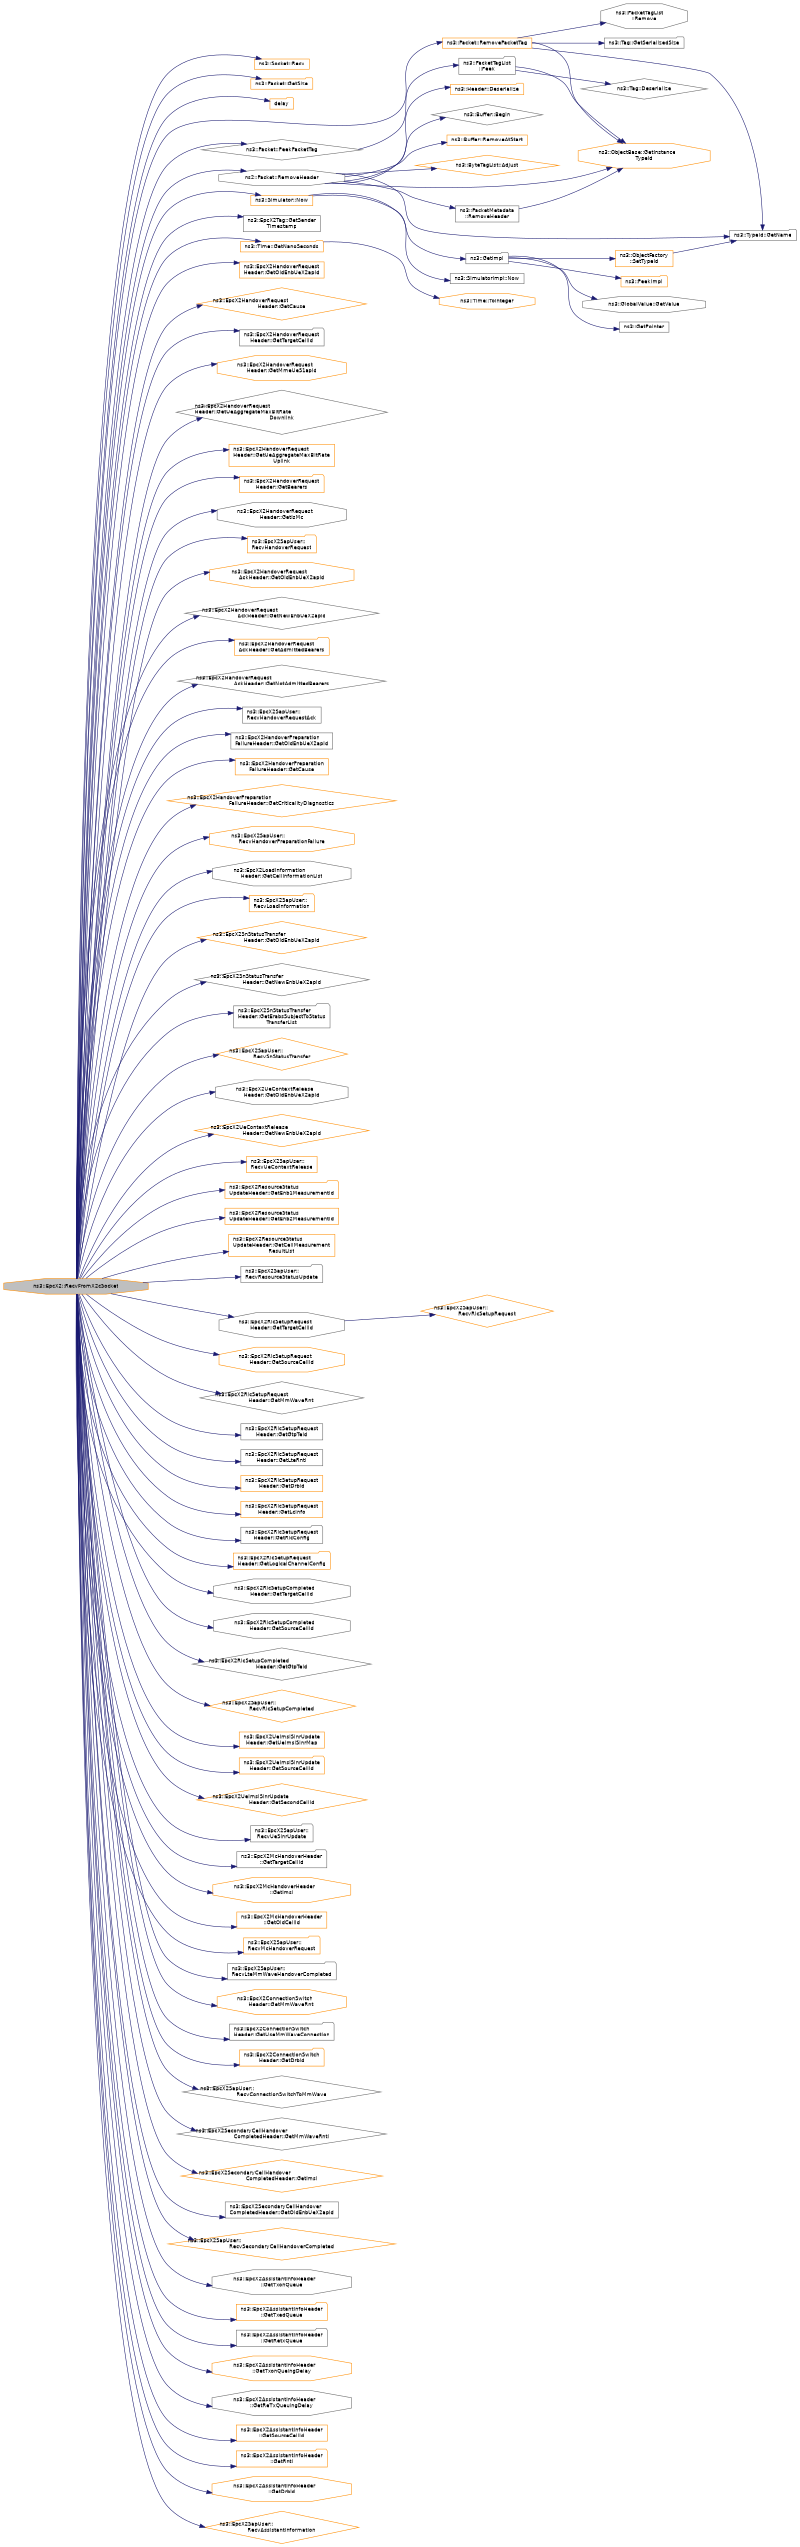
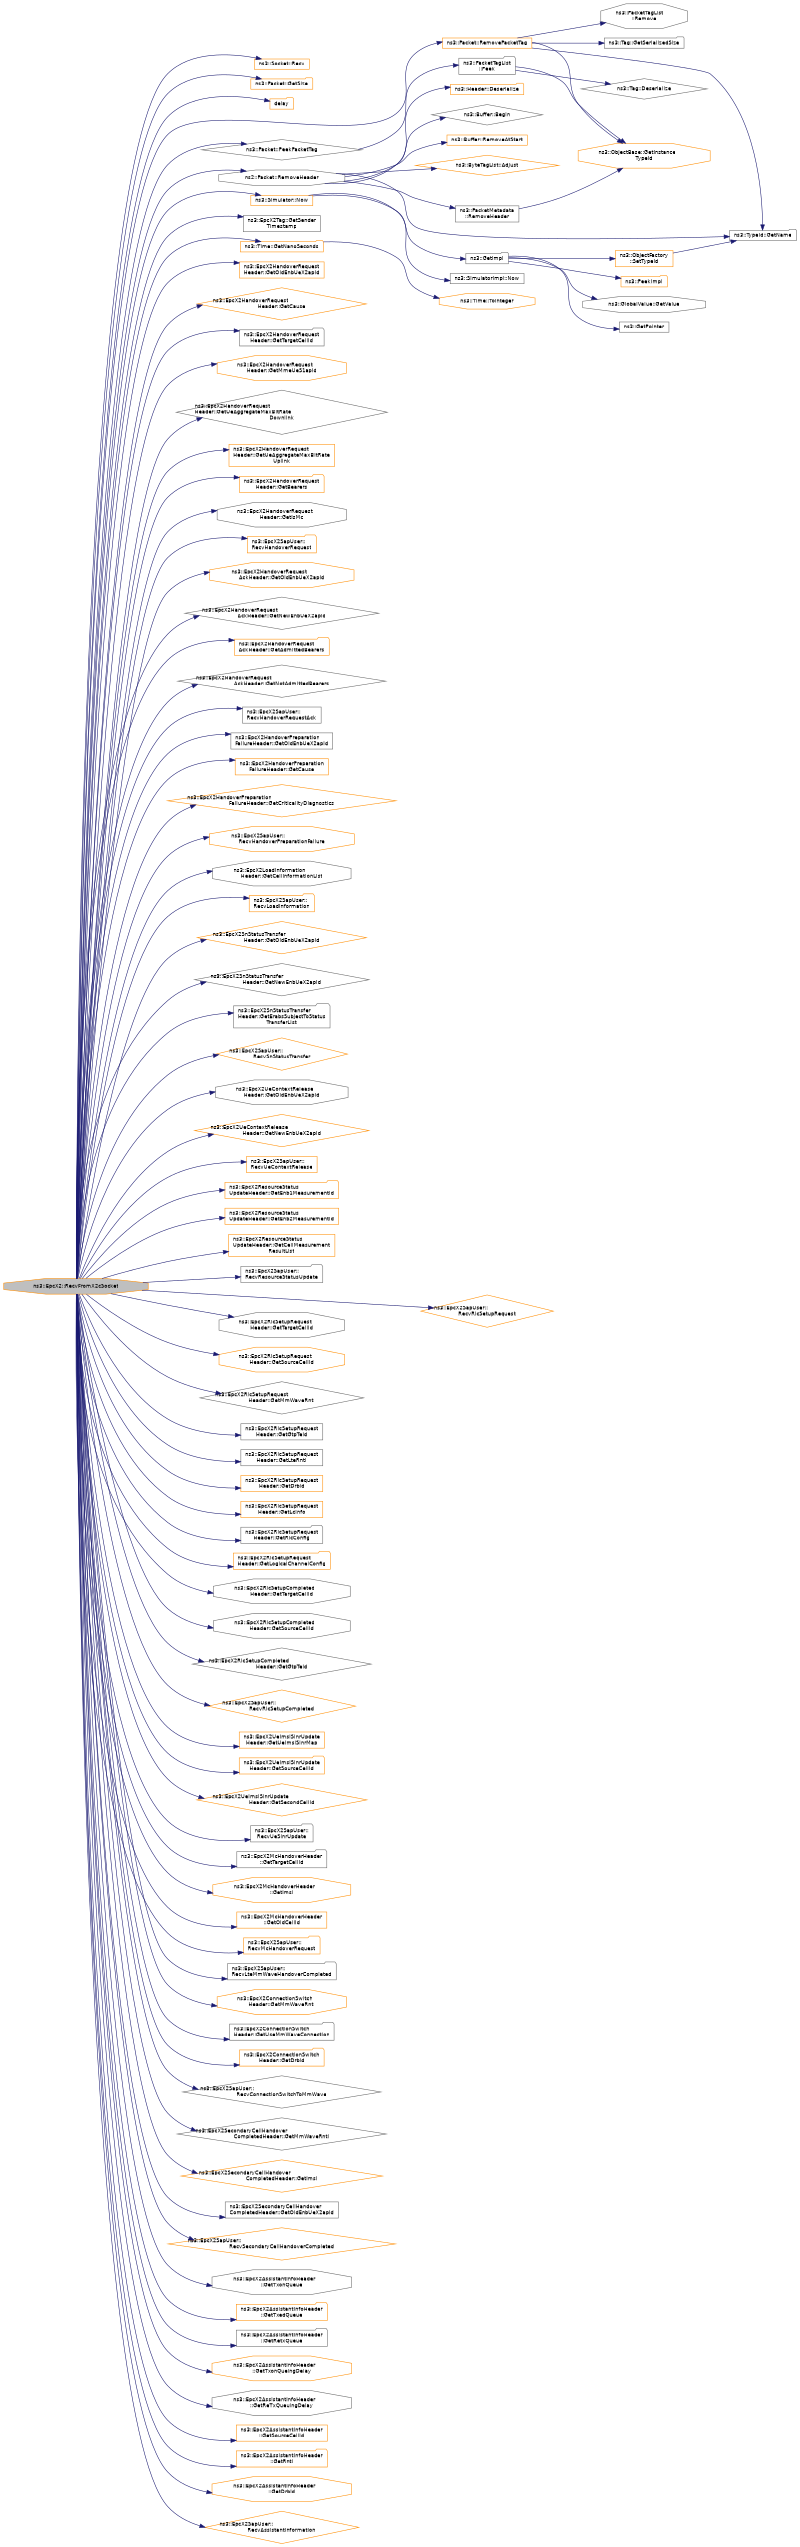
(470, 187) -> none
(387, 1318) -> (285, 1299)
